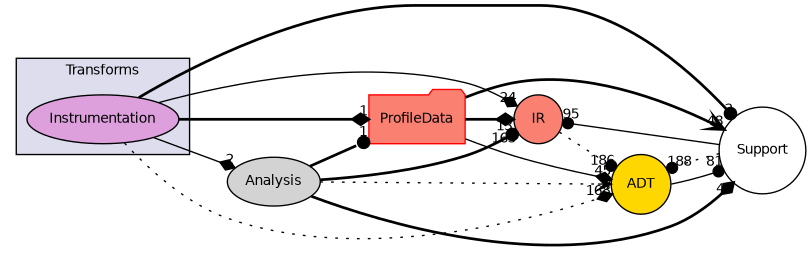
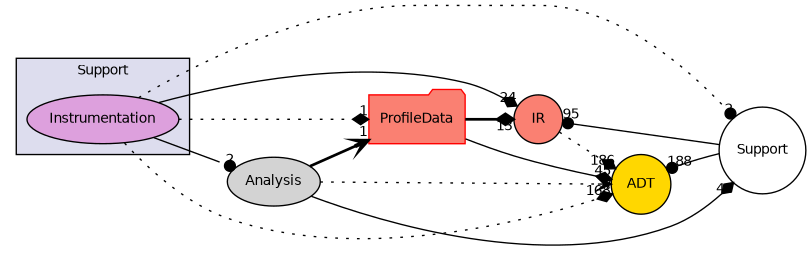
(440, 5) -> (440, 5)
(103, 71) -> (103, 71)
(591, 83) -> none
(265, 119) -> (265, 119)
(177, 146) -> (177, 146)
(583, 147) -> (583, 147)
(333, 156) -> (333, 156)
(698, 159) -> (698, 159)
(416, 168) -> none
(692, 179) -> none
(519, 244) -> (519, 244)
